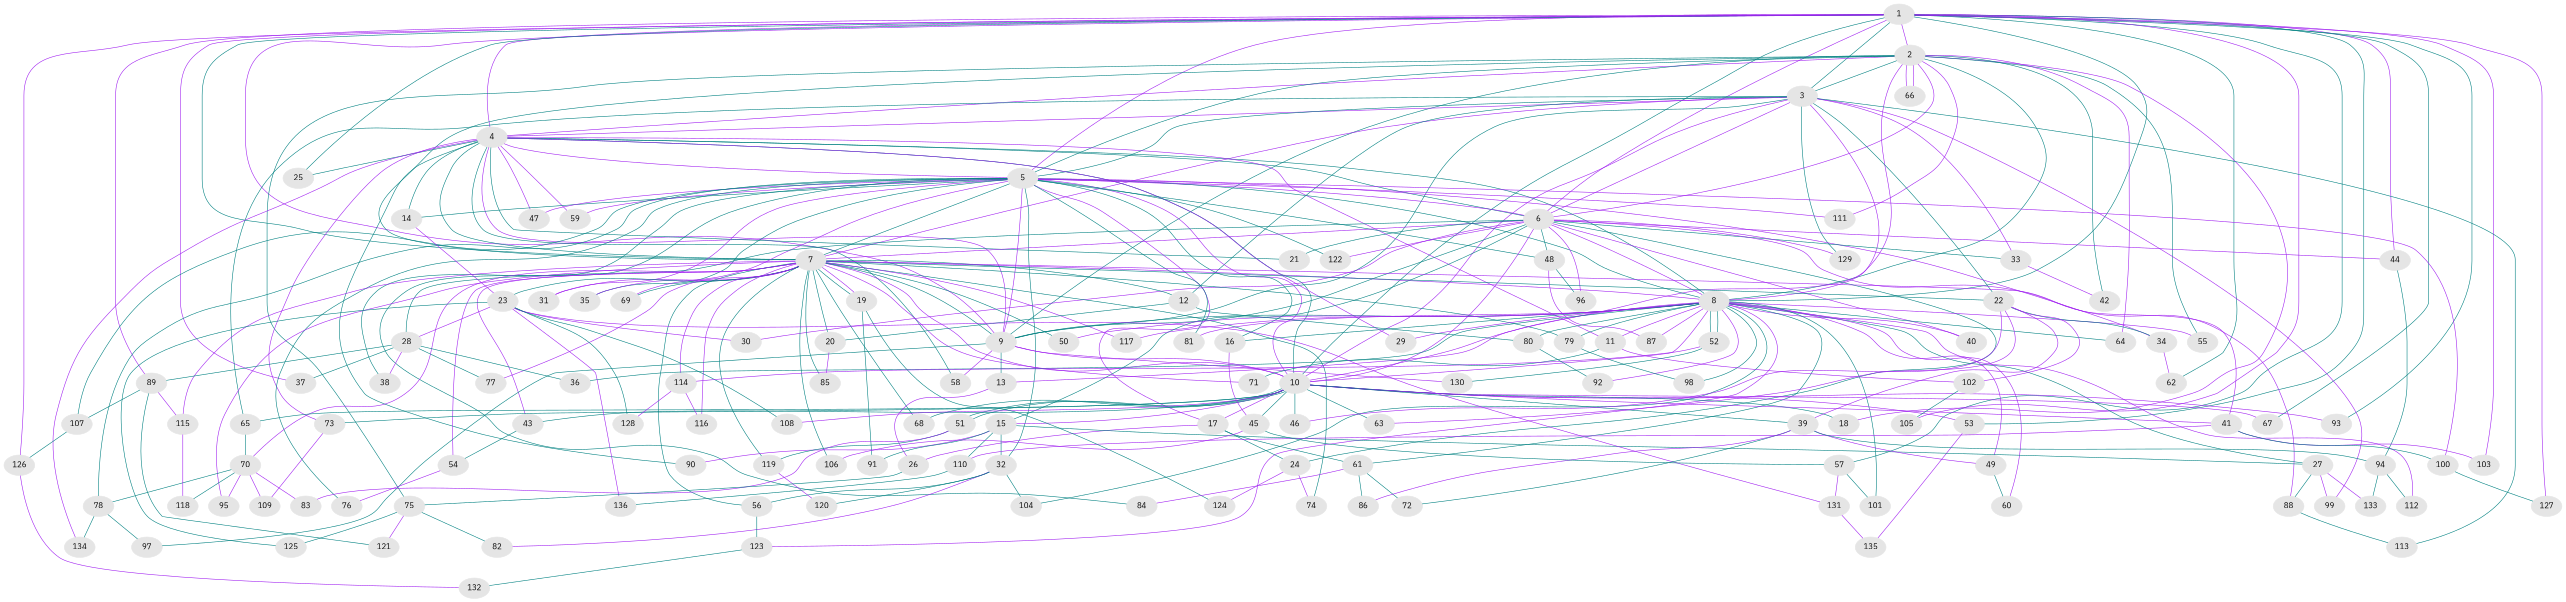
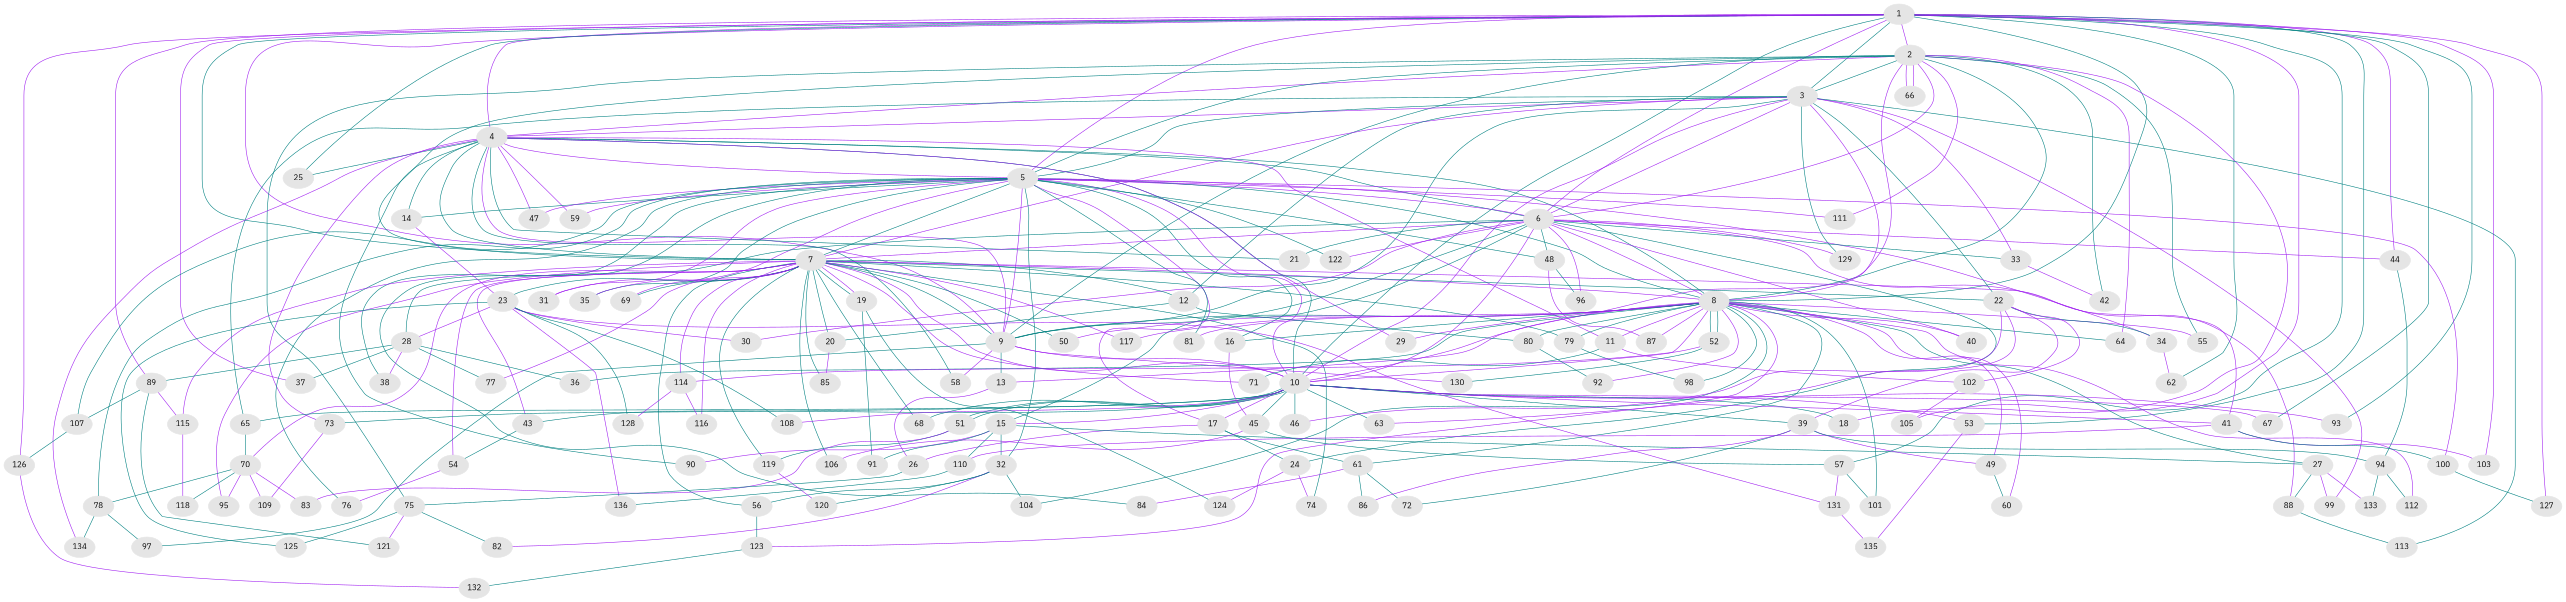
(1938, 404) -> (1938, 404)
